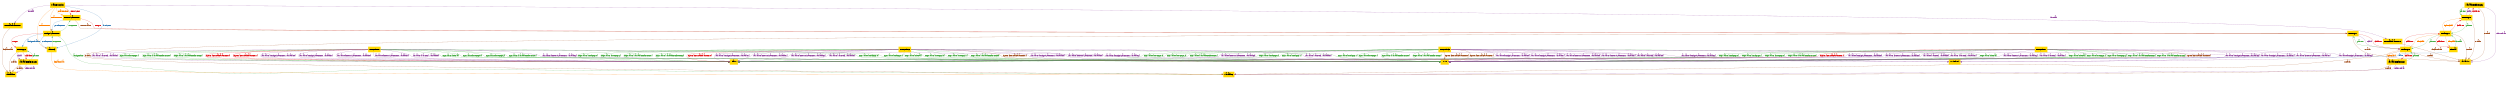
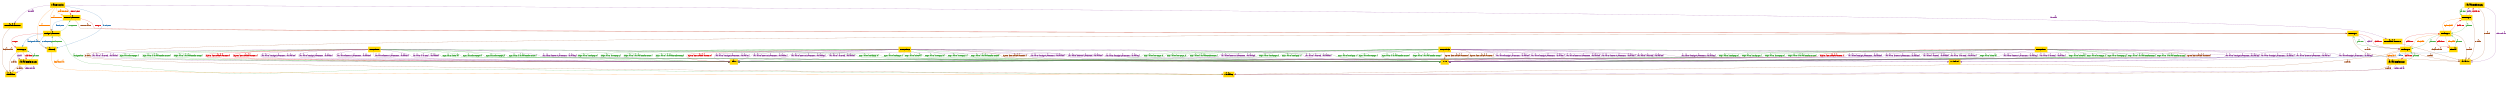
(60, 26) -> (60, 26)
(57, 42) -> (57, 42)
(2459, 42) -> (2459, 42)
